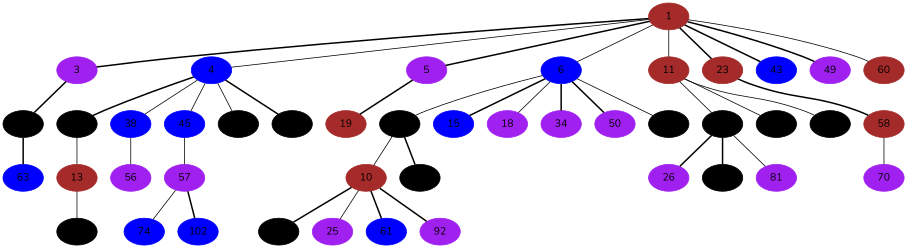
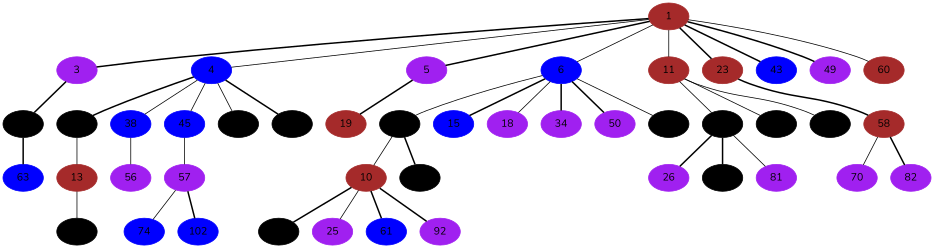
none -> (911, 178)
